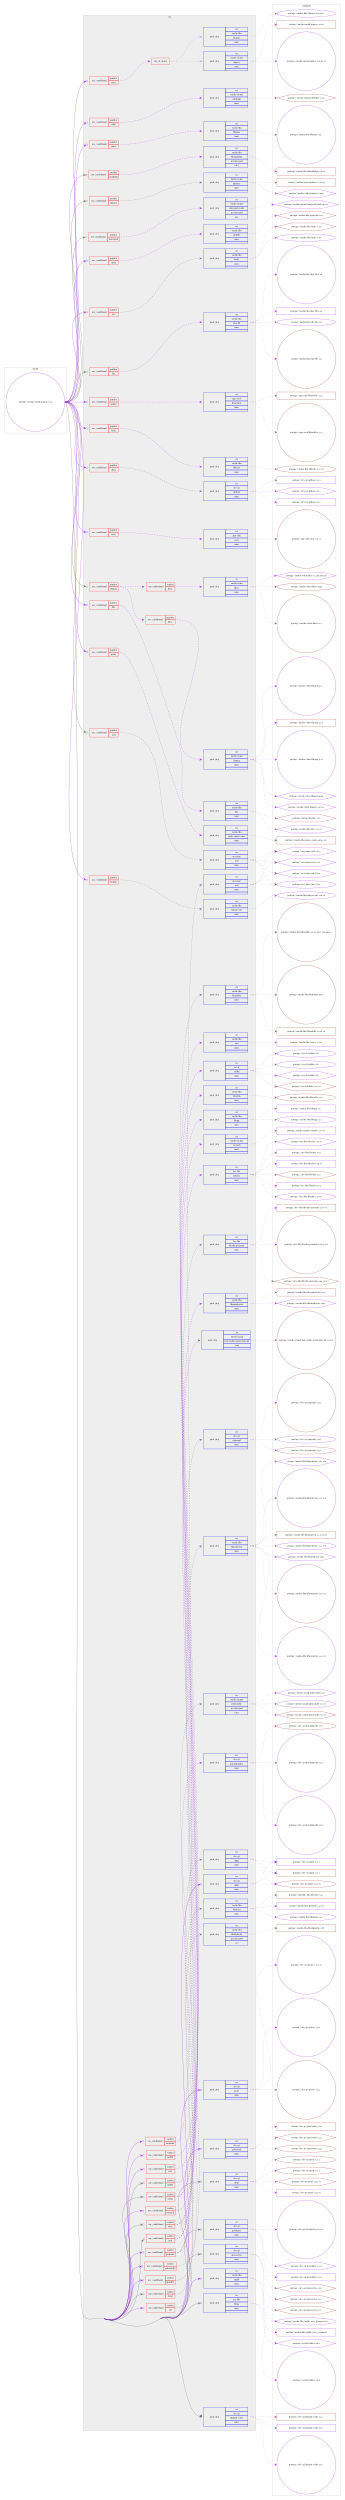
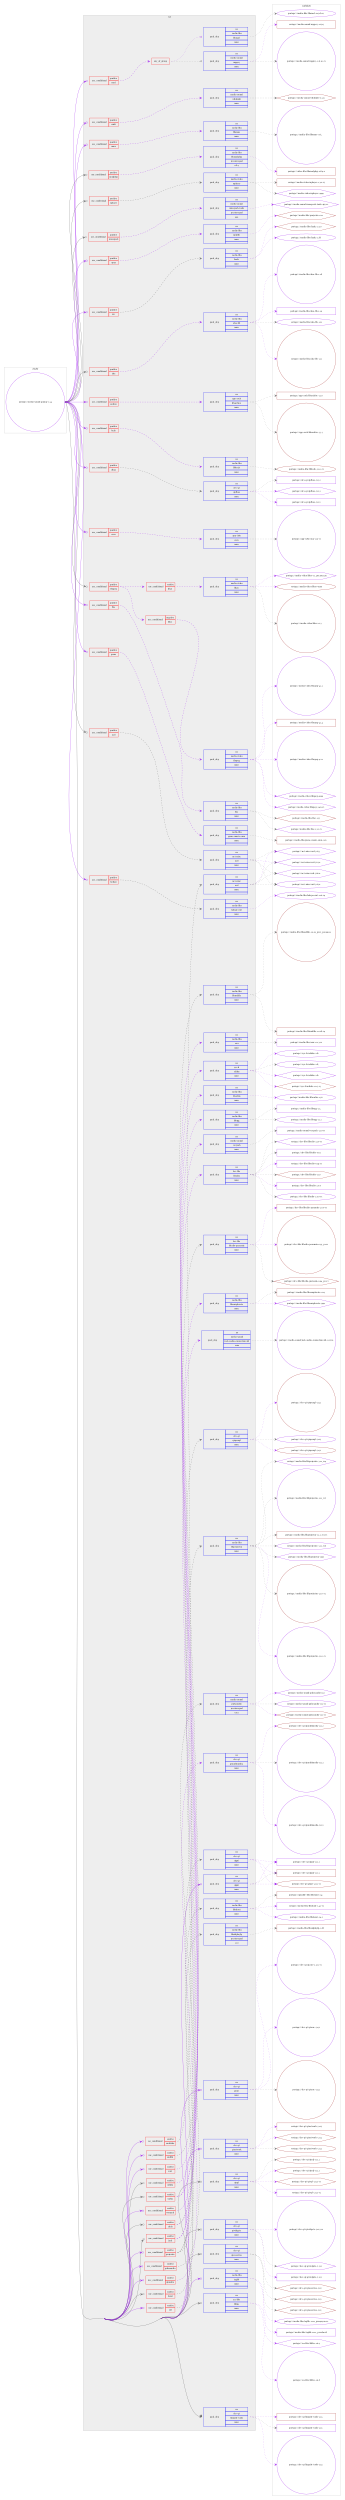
(306, 172) -> (306, 172)
(306, 539) -> (306, 539)
(306, 995) -> none
(306, 1098) -> (306, 1098)
(306, 1340) -> (306, 1340)
